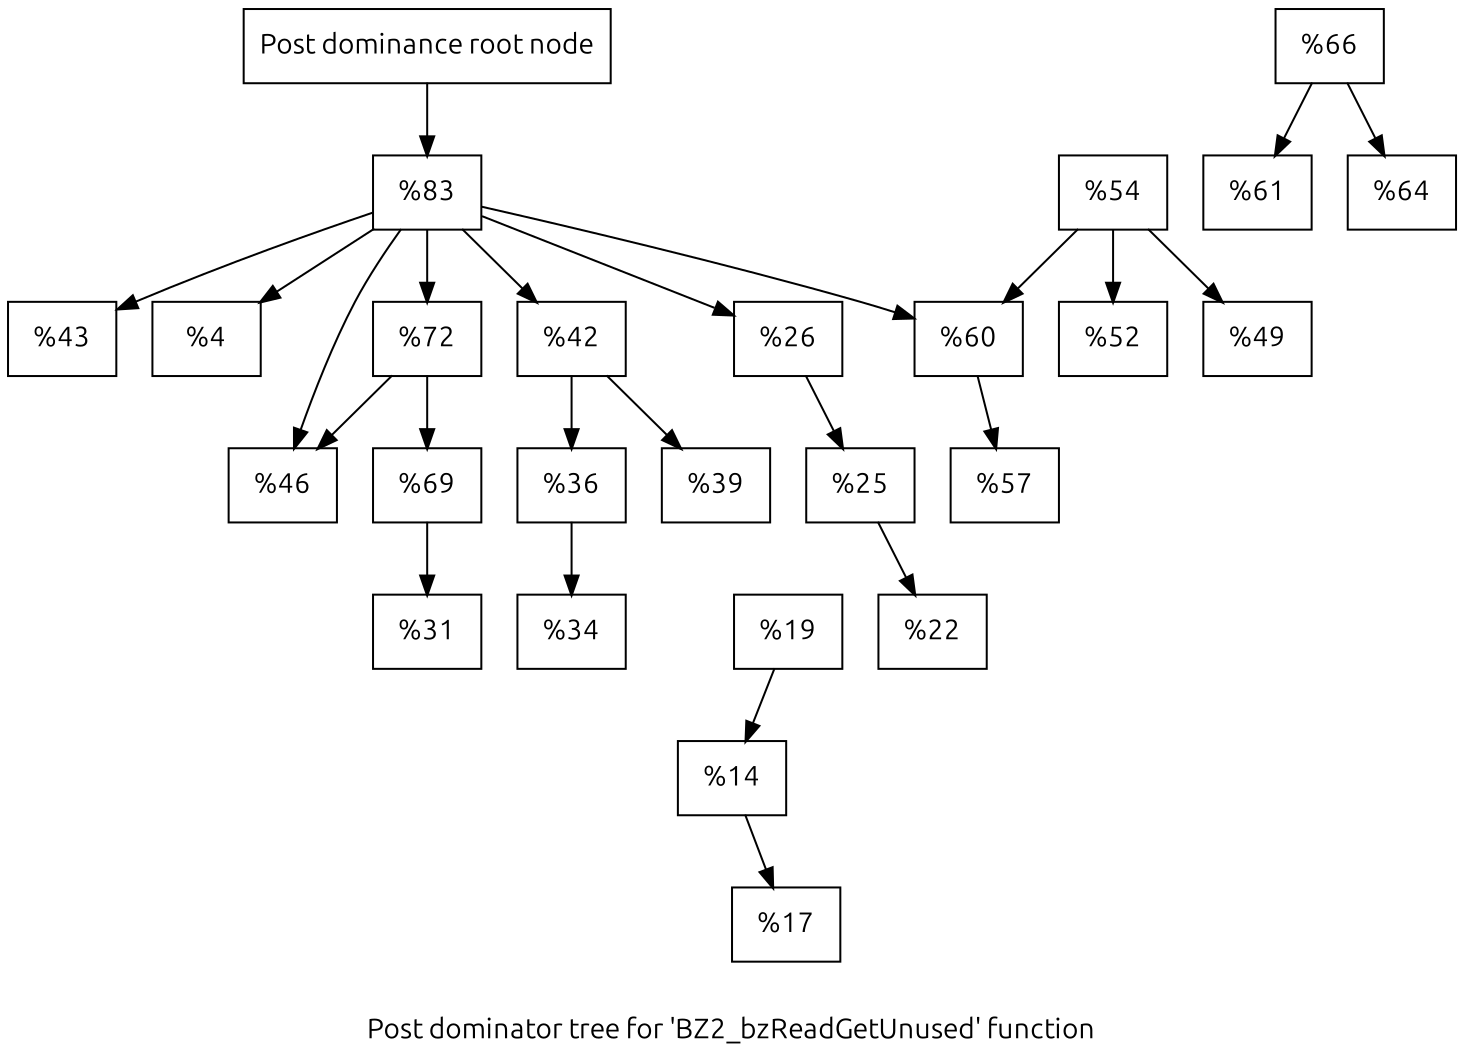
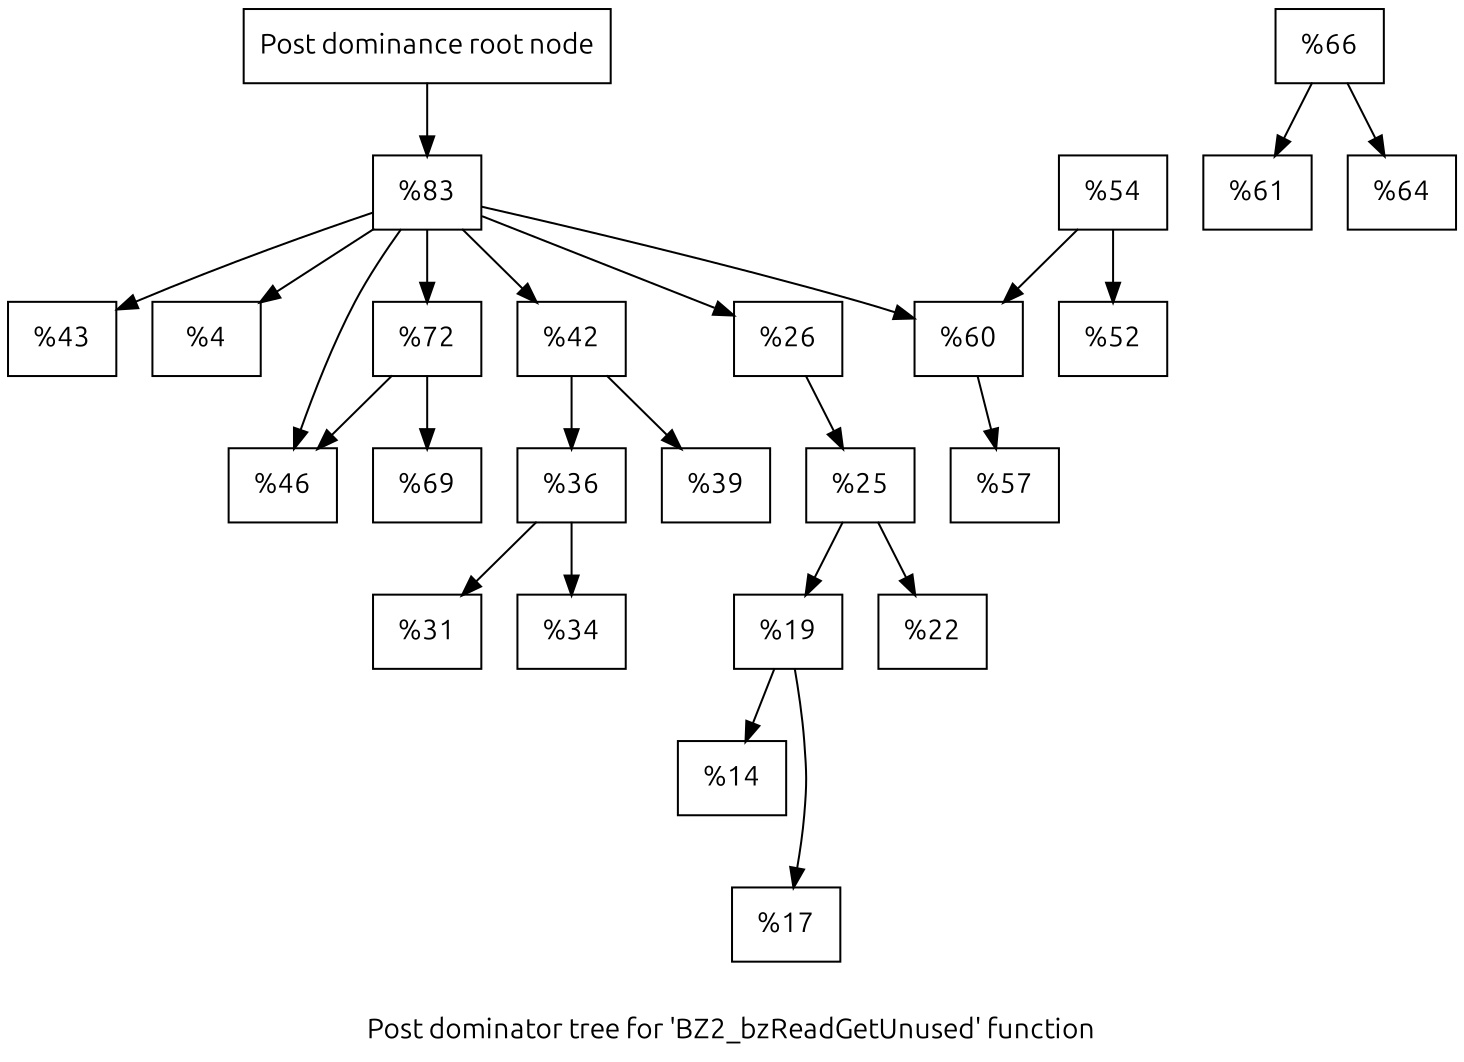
(1257, 339) -> none
(427, 549) -> (506, 552)
none -> (829, 550)
(756, 842) -> (806, 768)
